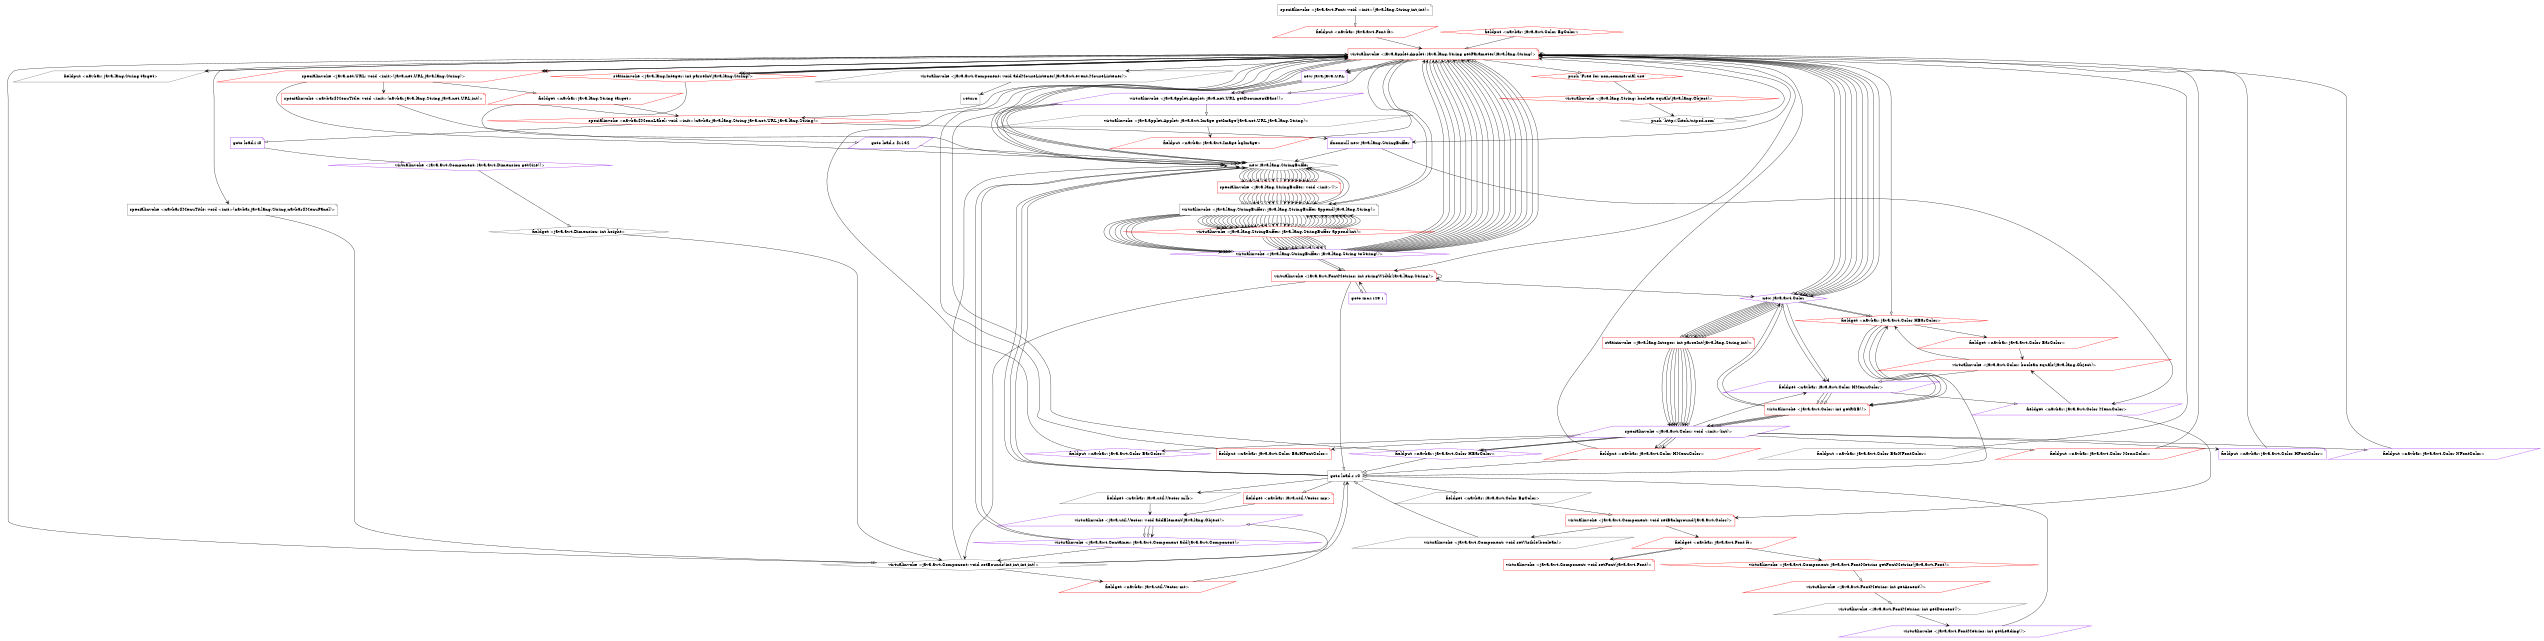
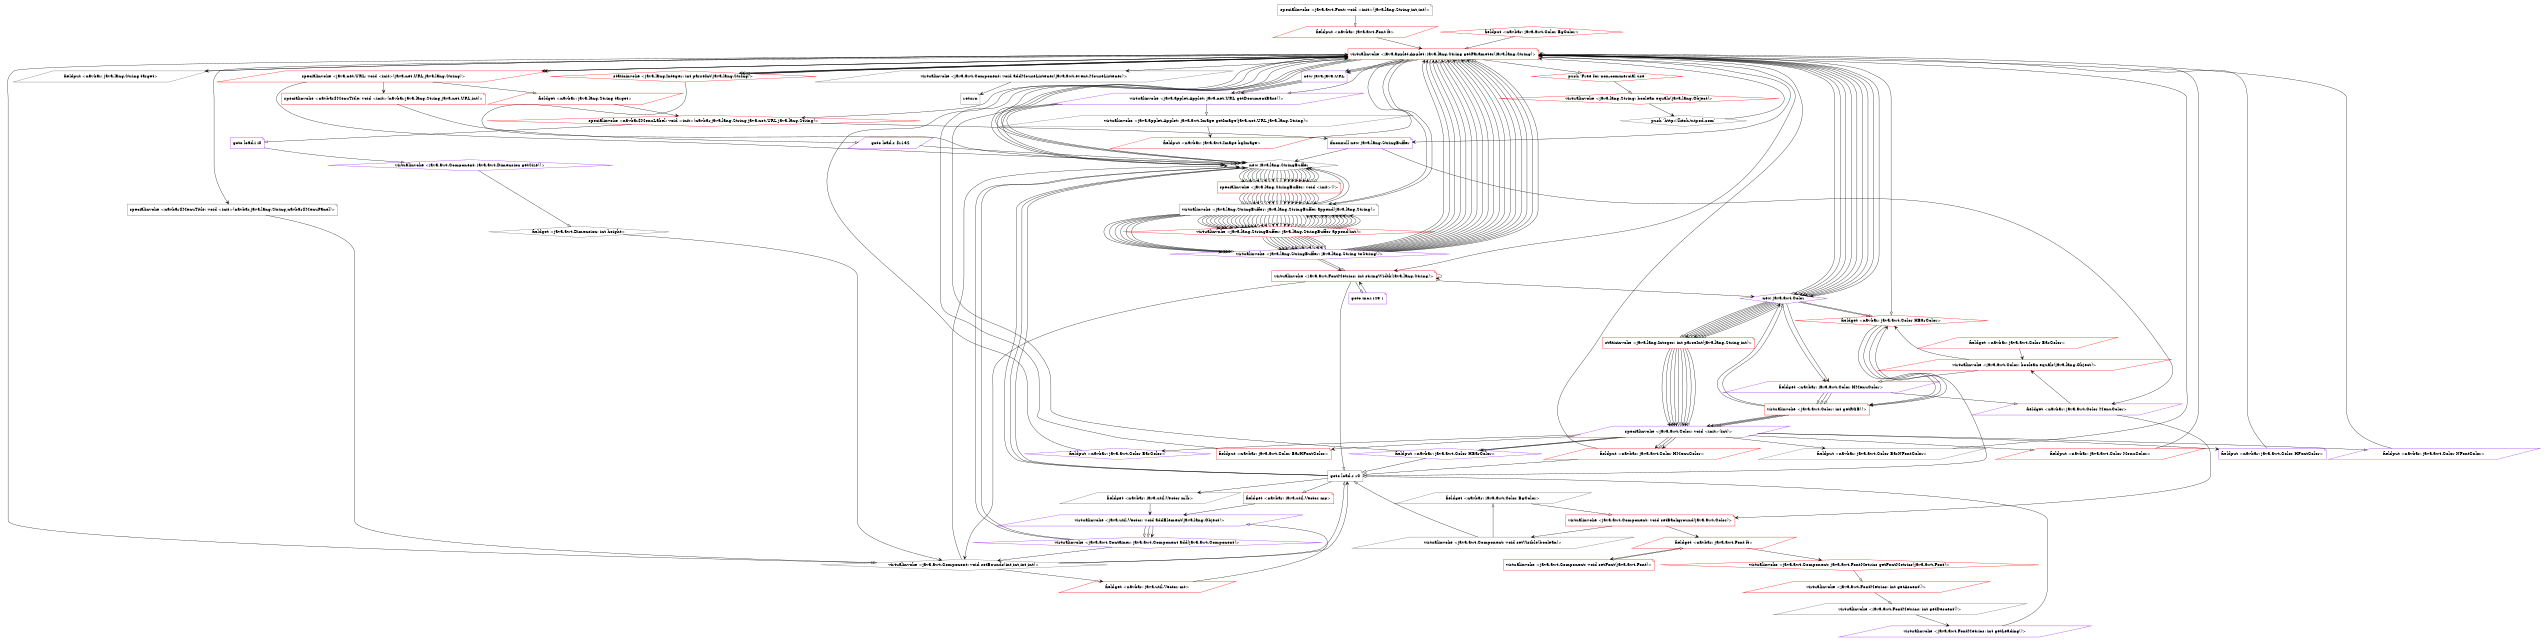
(1949, 331) -> none
(1748, 408) -> (1774, 443)
(1408, 486) -> (1493, 522)
